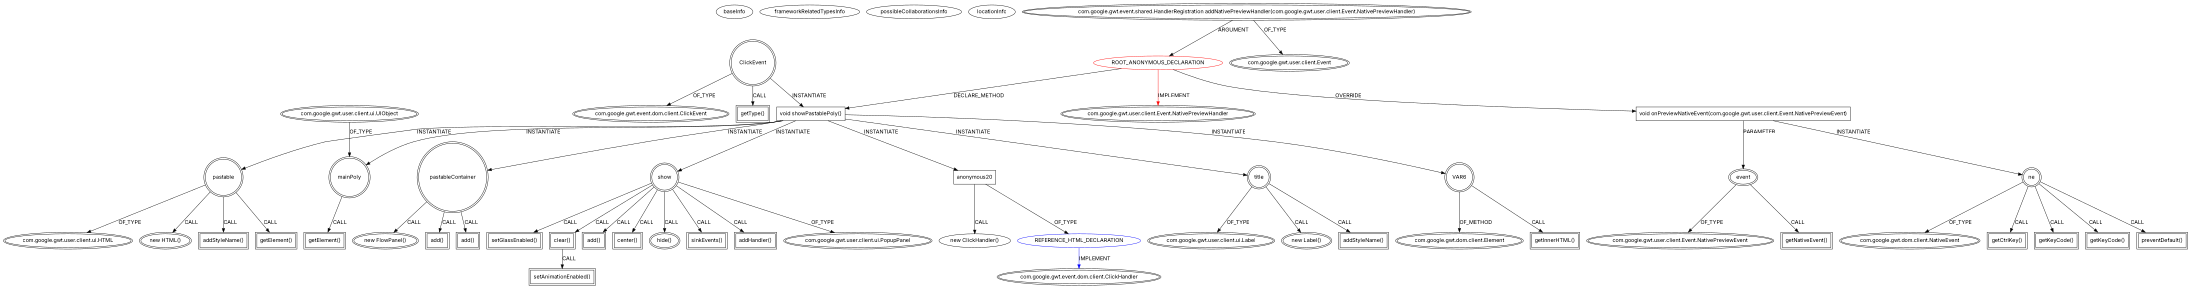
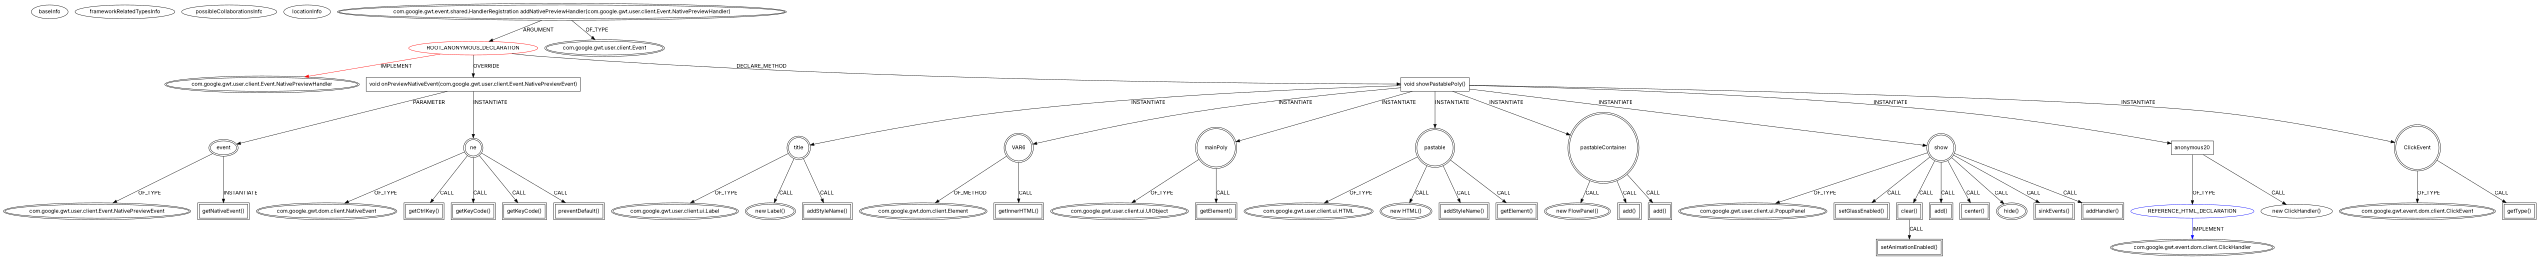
(785, 91) -> (1932, 97)
(350, 135) -> (1167, 180)
(1798, 223) -> (241, 193)
